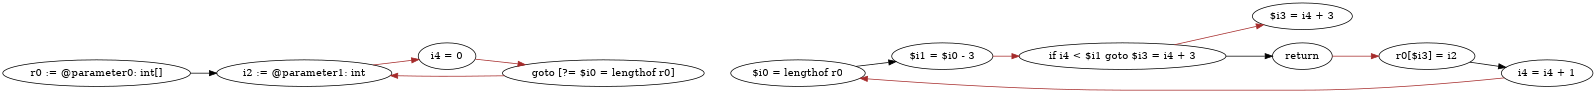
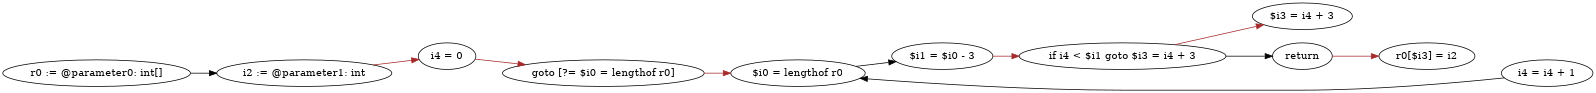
(1484, 64) -> none
(451, 76) -> (714, 73)
(1186, 90) -> (1186, 90)
